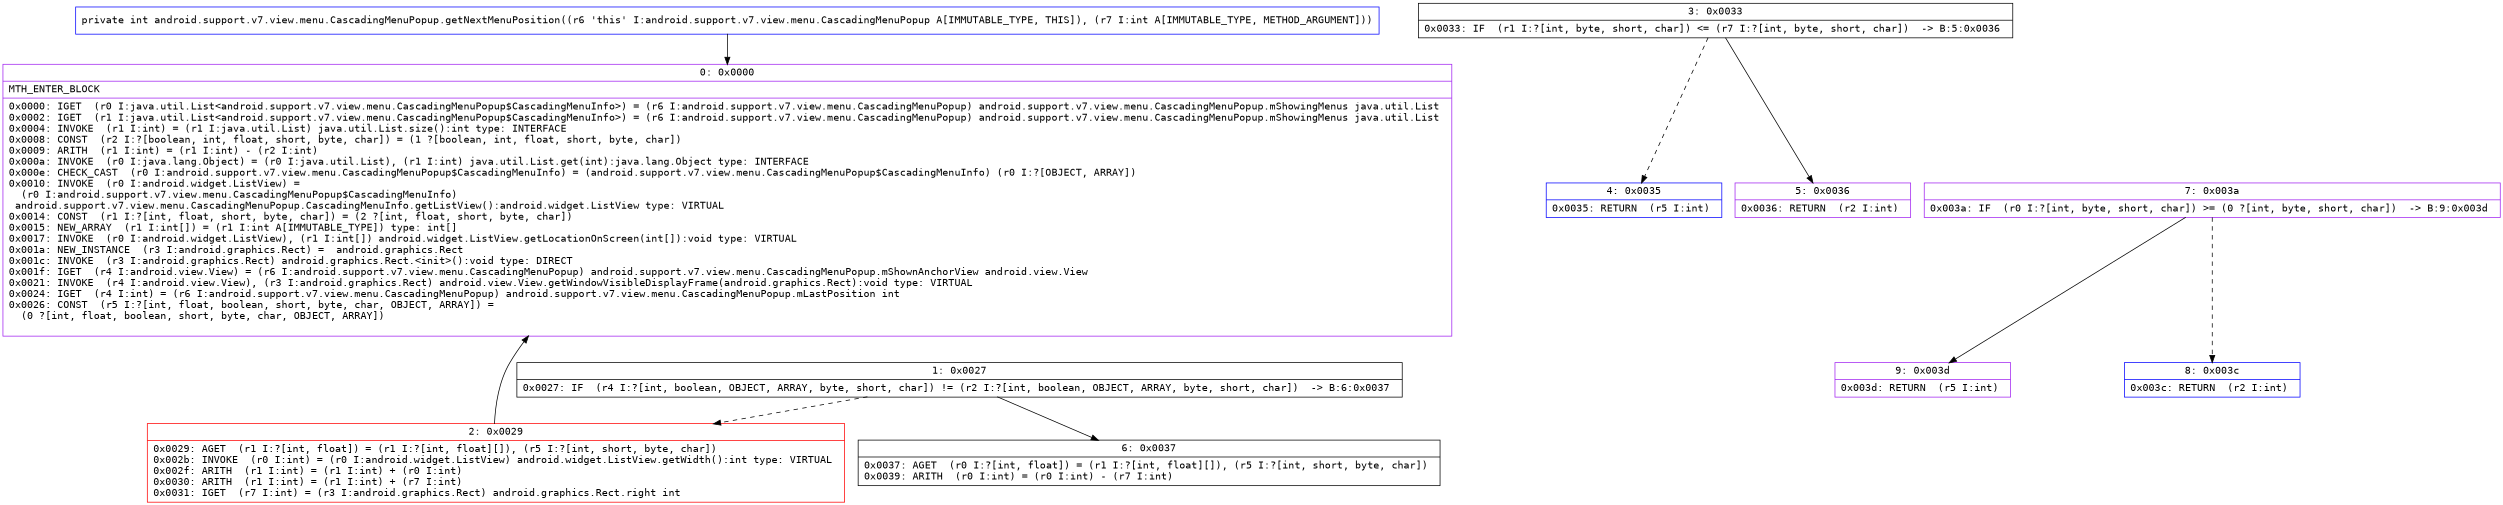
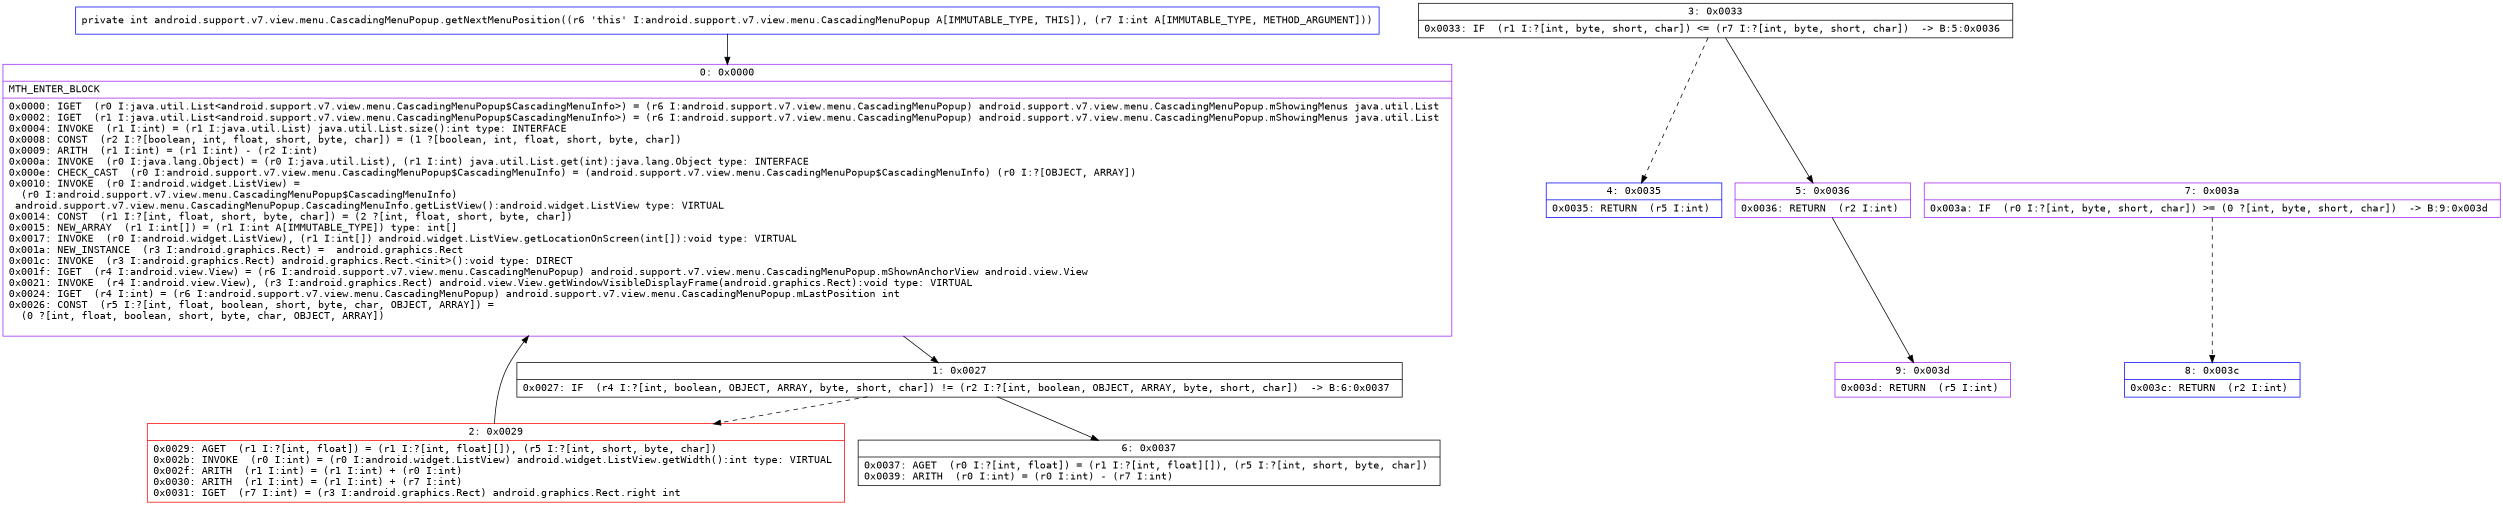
(2071, 288) -> (1871, 287)
none -> (918, 347)
